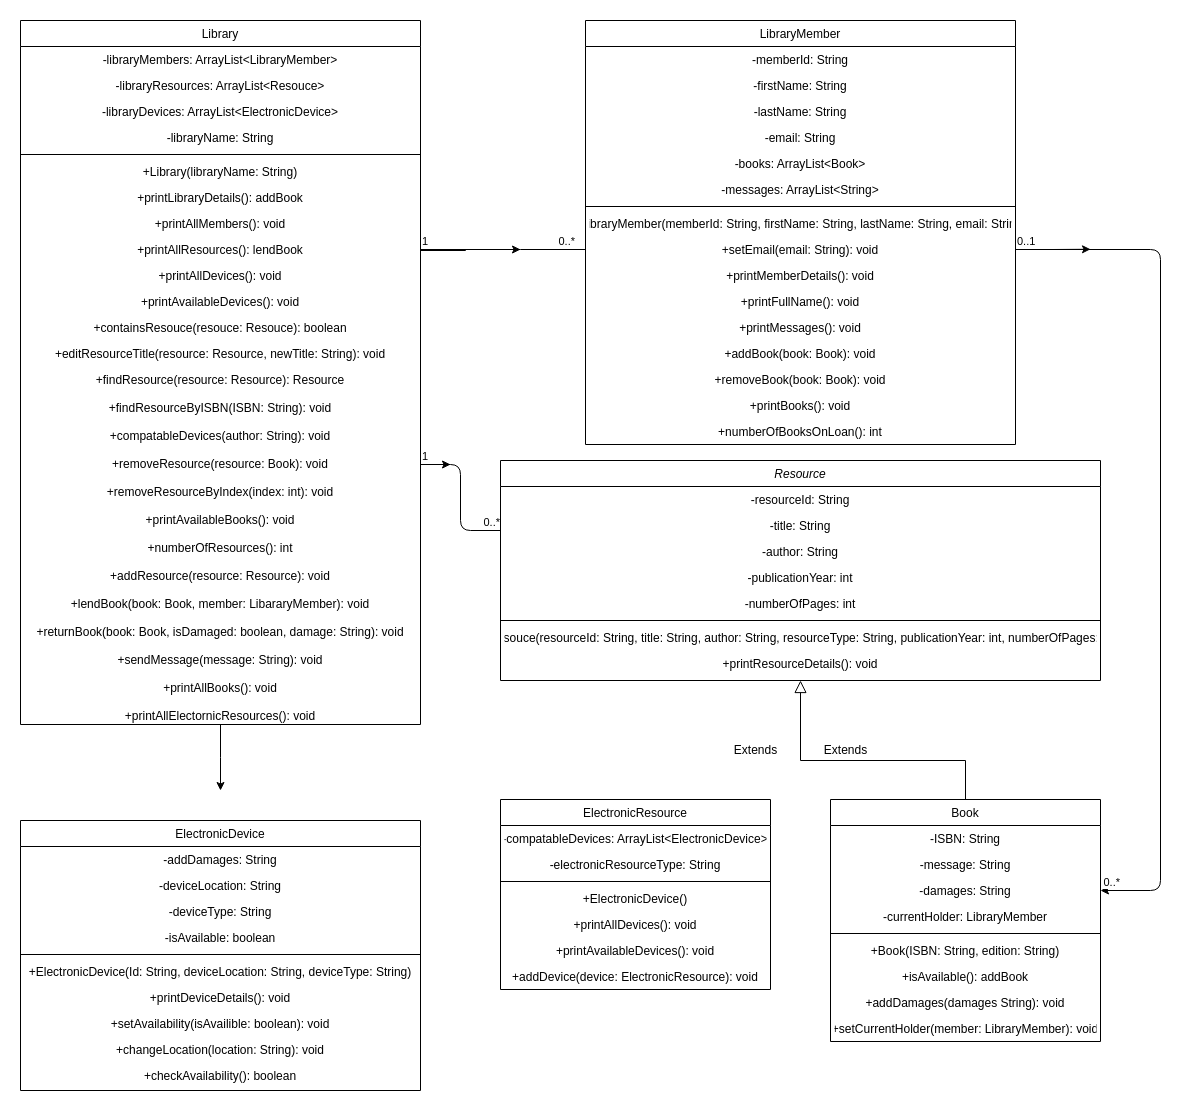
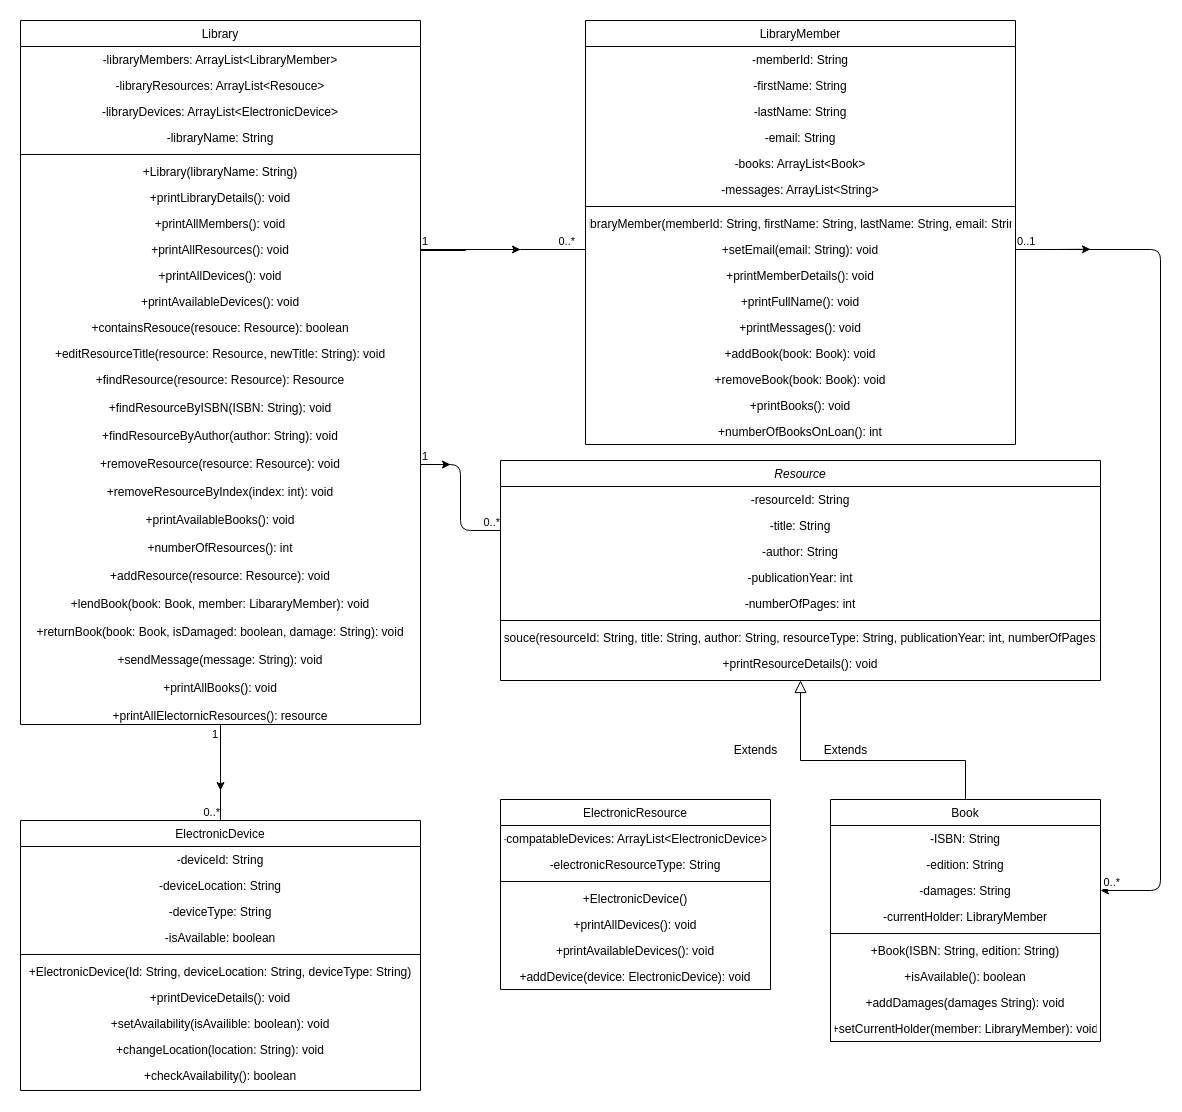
(220, 198) -> (220, 198)
(220, 250) -> (220, 250)
(220, 328) -> (220, 328)
(220, 436) -> (220, 436)
(220, 464) -> (220, 464)
(220, 716) -> (220, 716)
none -> (221, 804)
(220, 860) -> (220, 860)
(965, 865) -> (965, 865)
(635, 977) -> (635, 977)
(965, 977) -> (965, 977)
